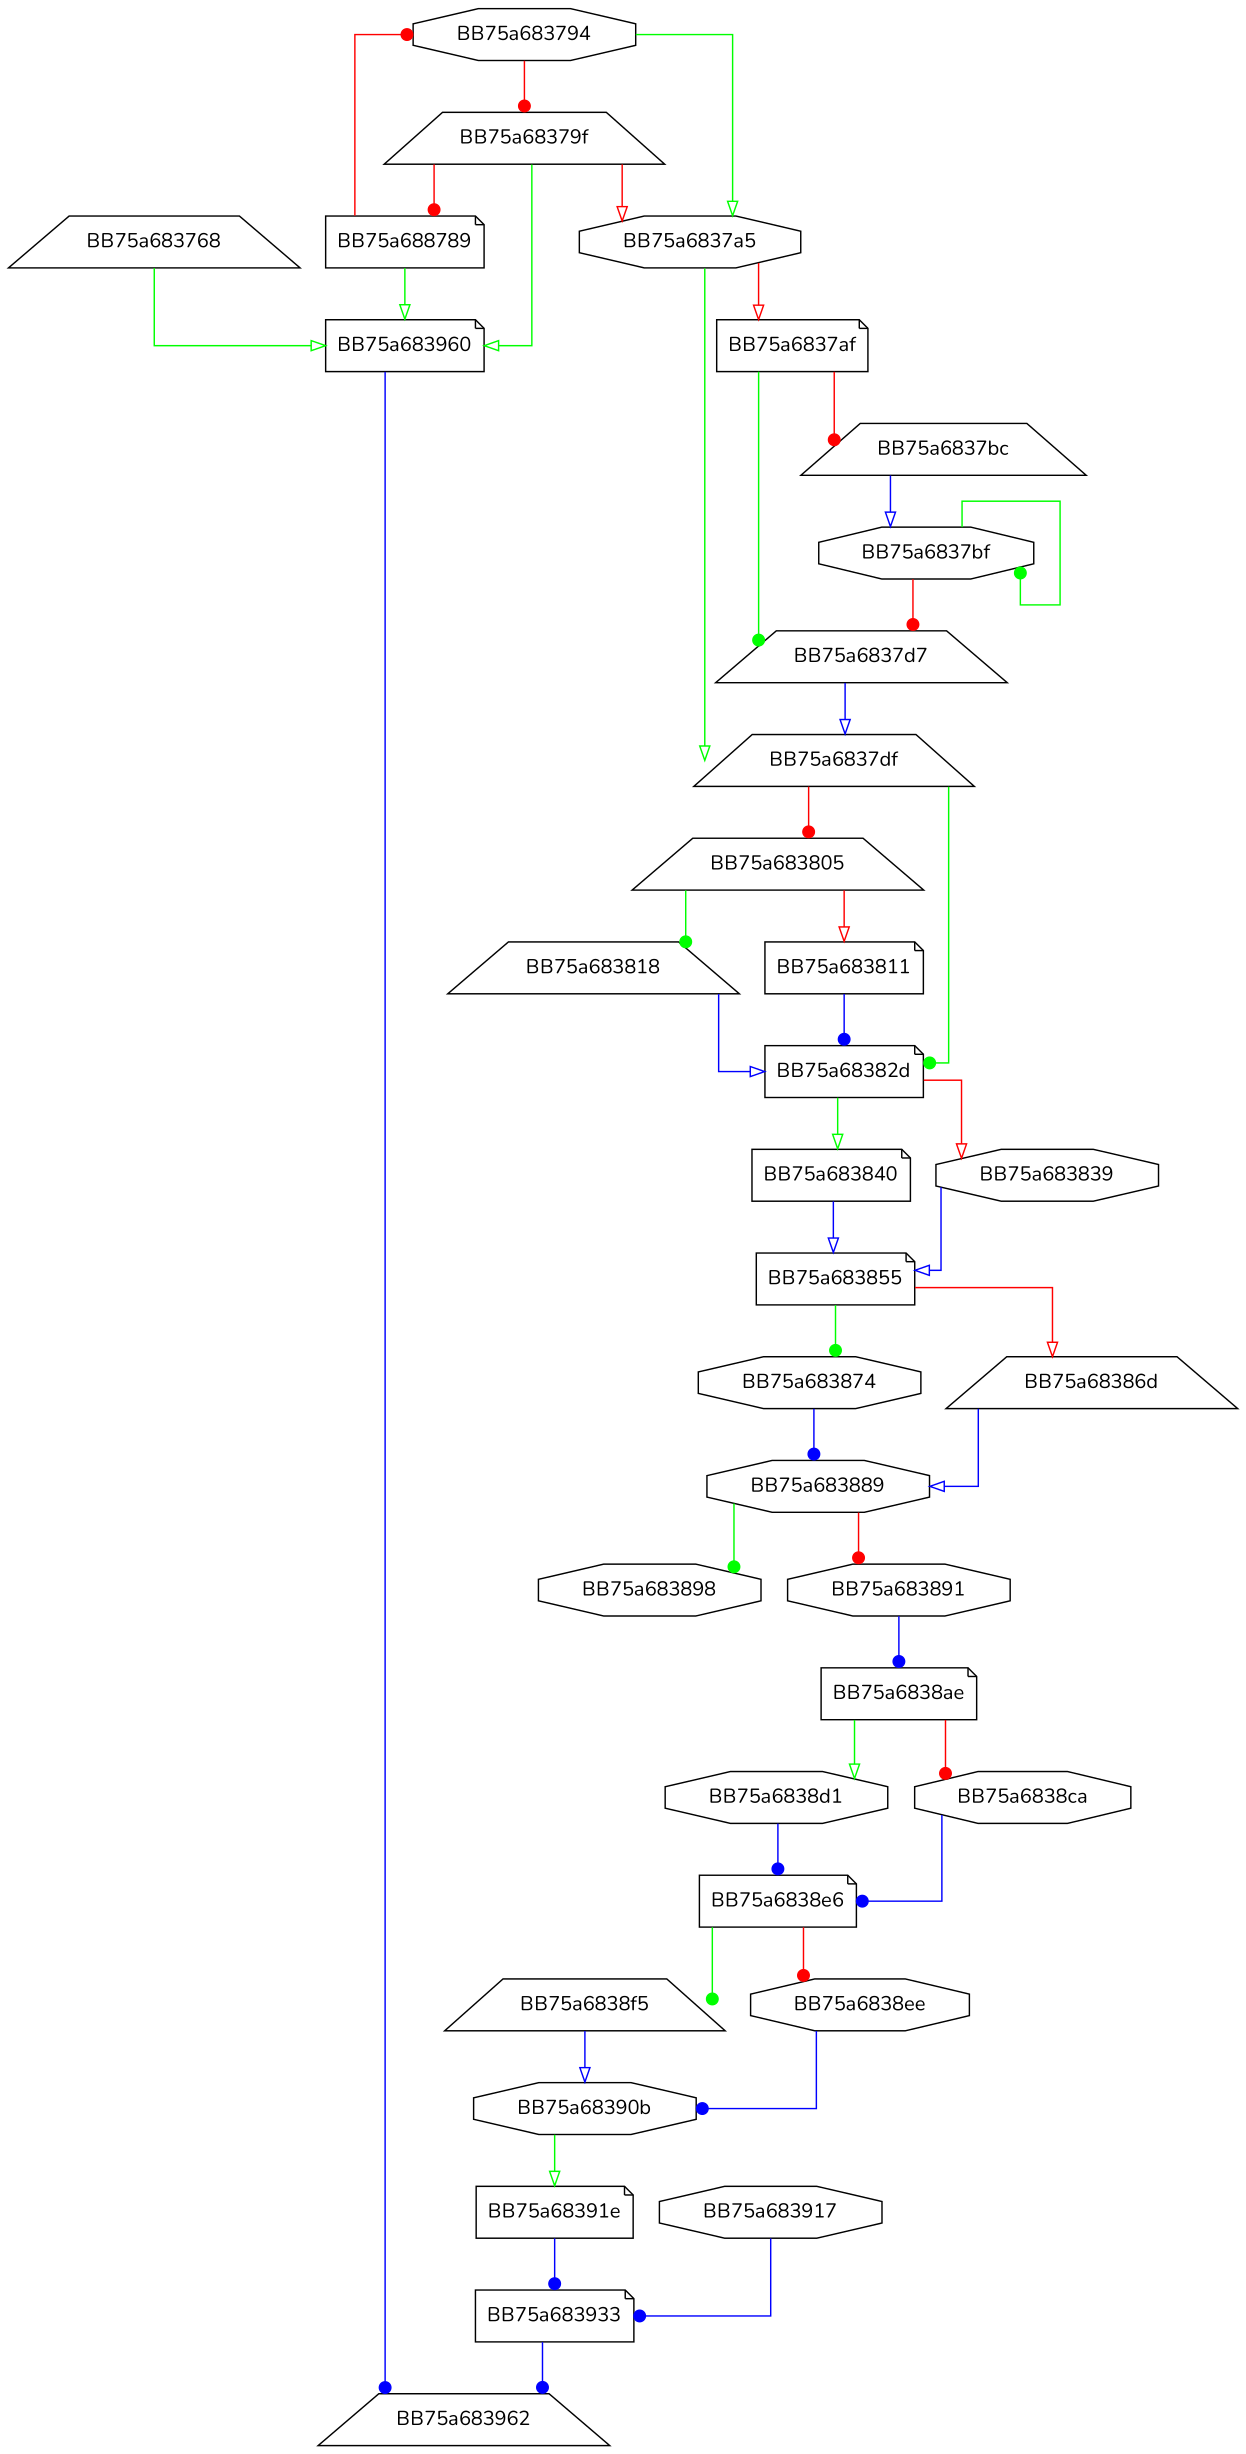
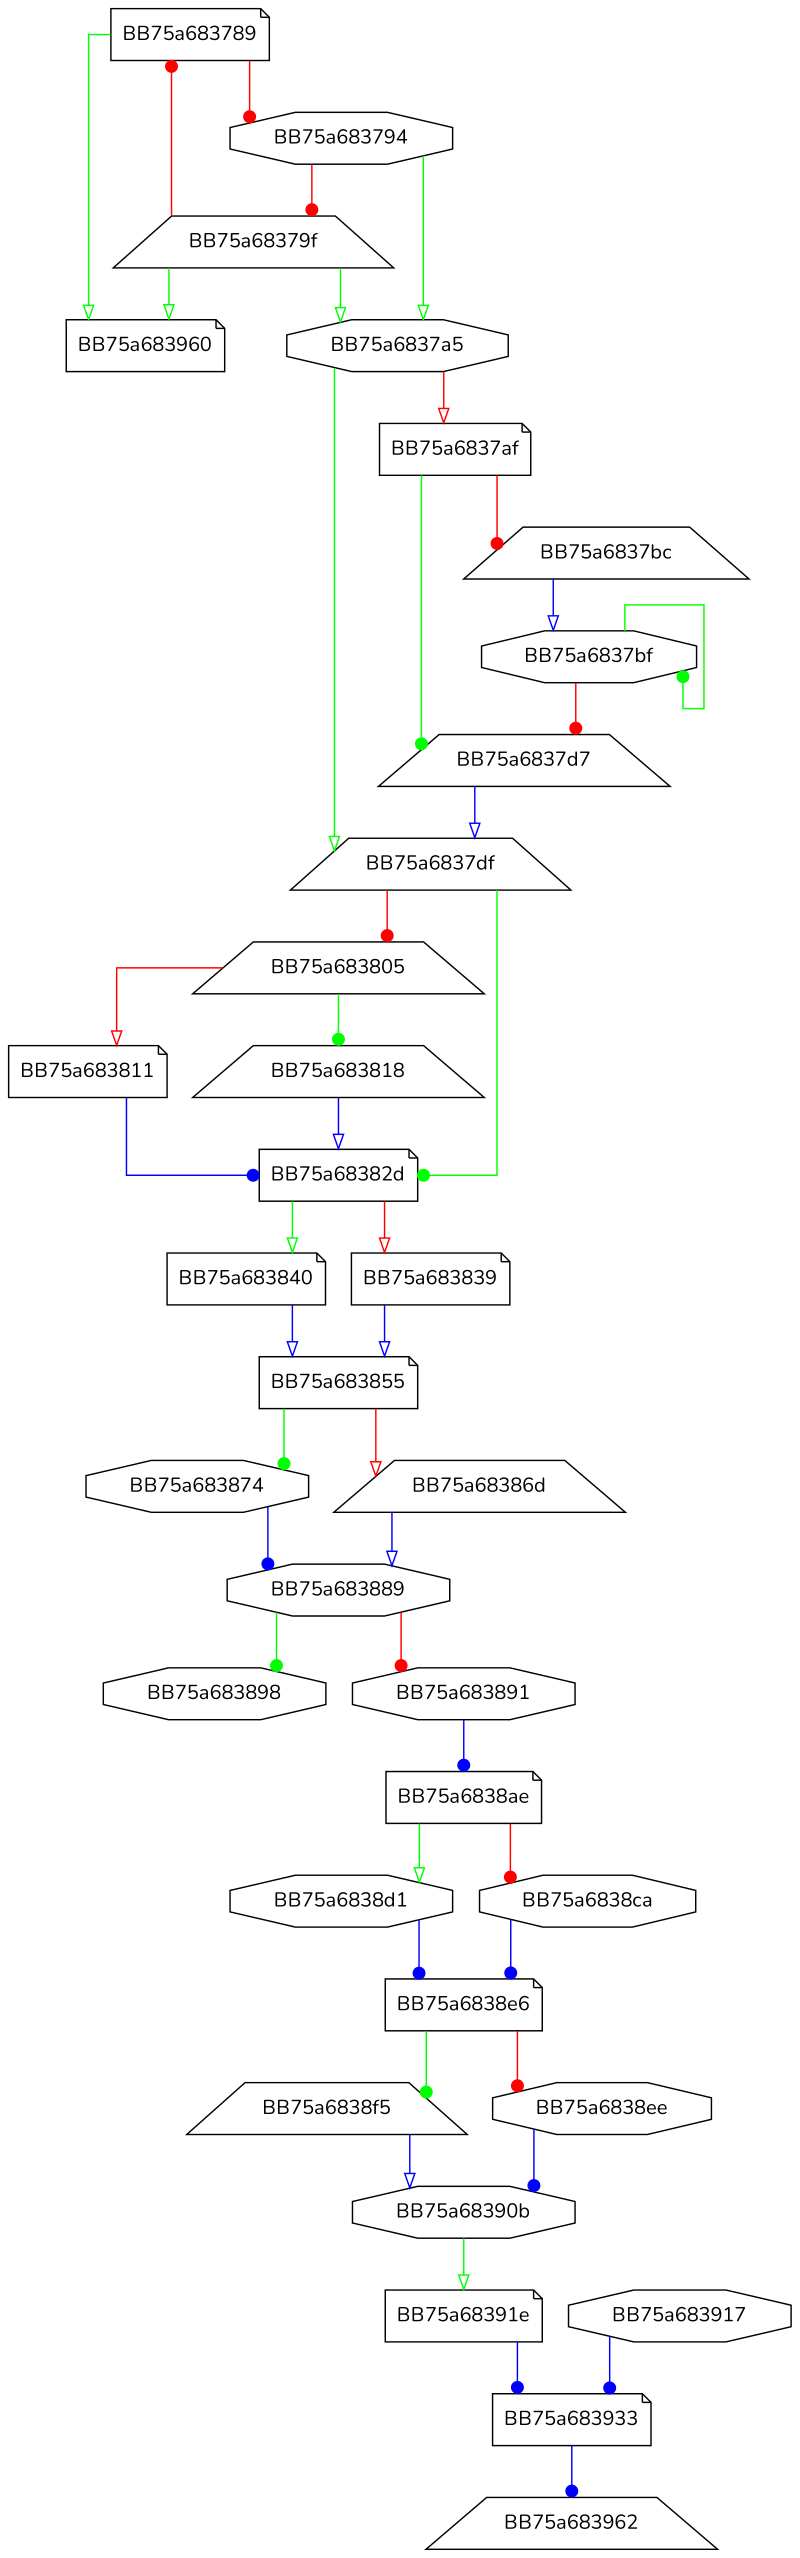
(622, 186) -> (340, 288)
(154, 242) -> none
(405, 242) -> (190, 35)
(1047, 1175) -> (431, 1279)
(385, 1377) -> none
